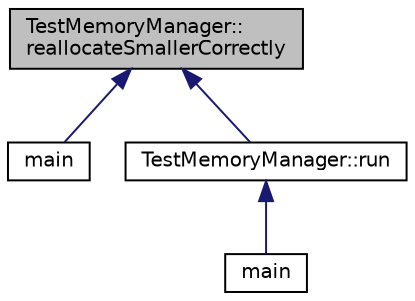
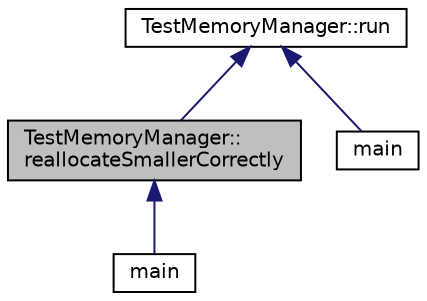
(223, 113) -> (209, 91)
